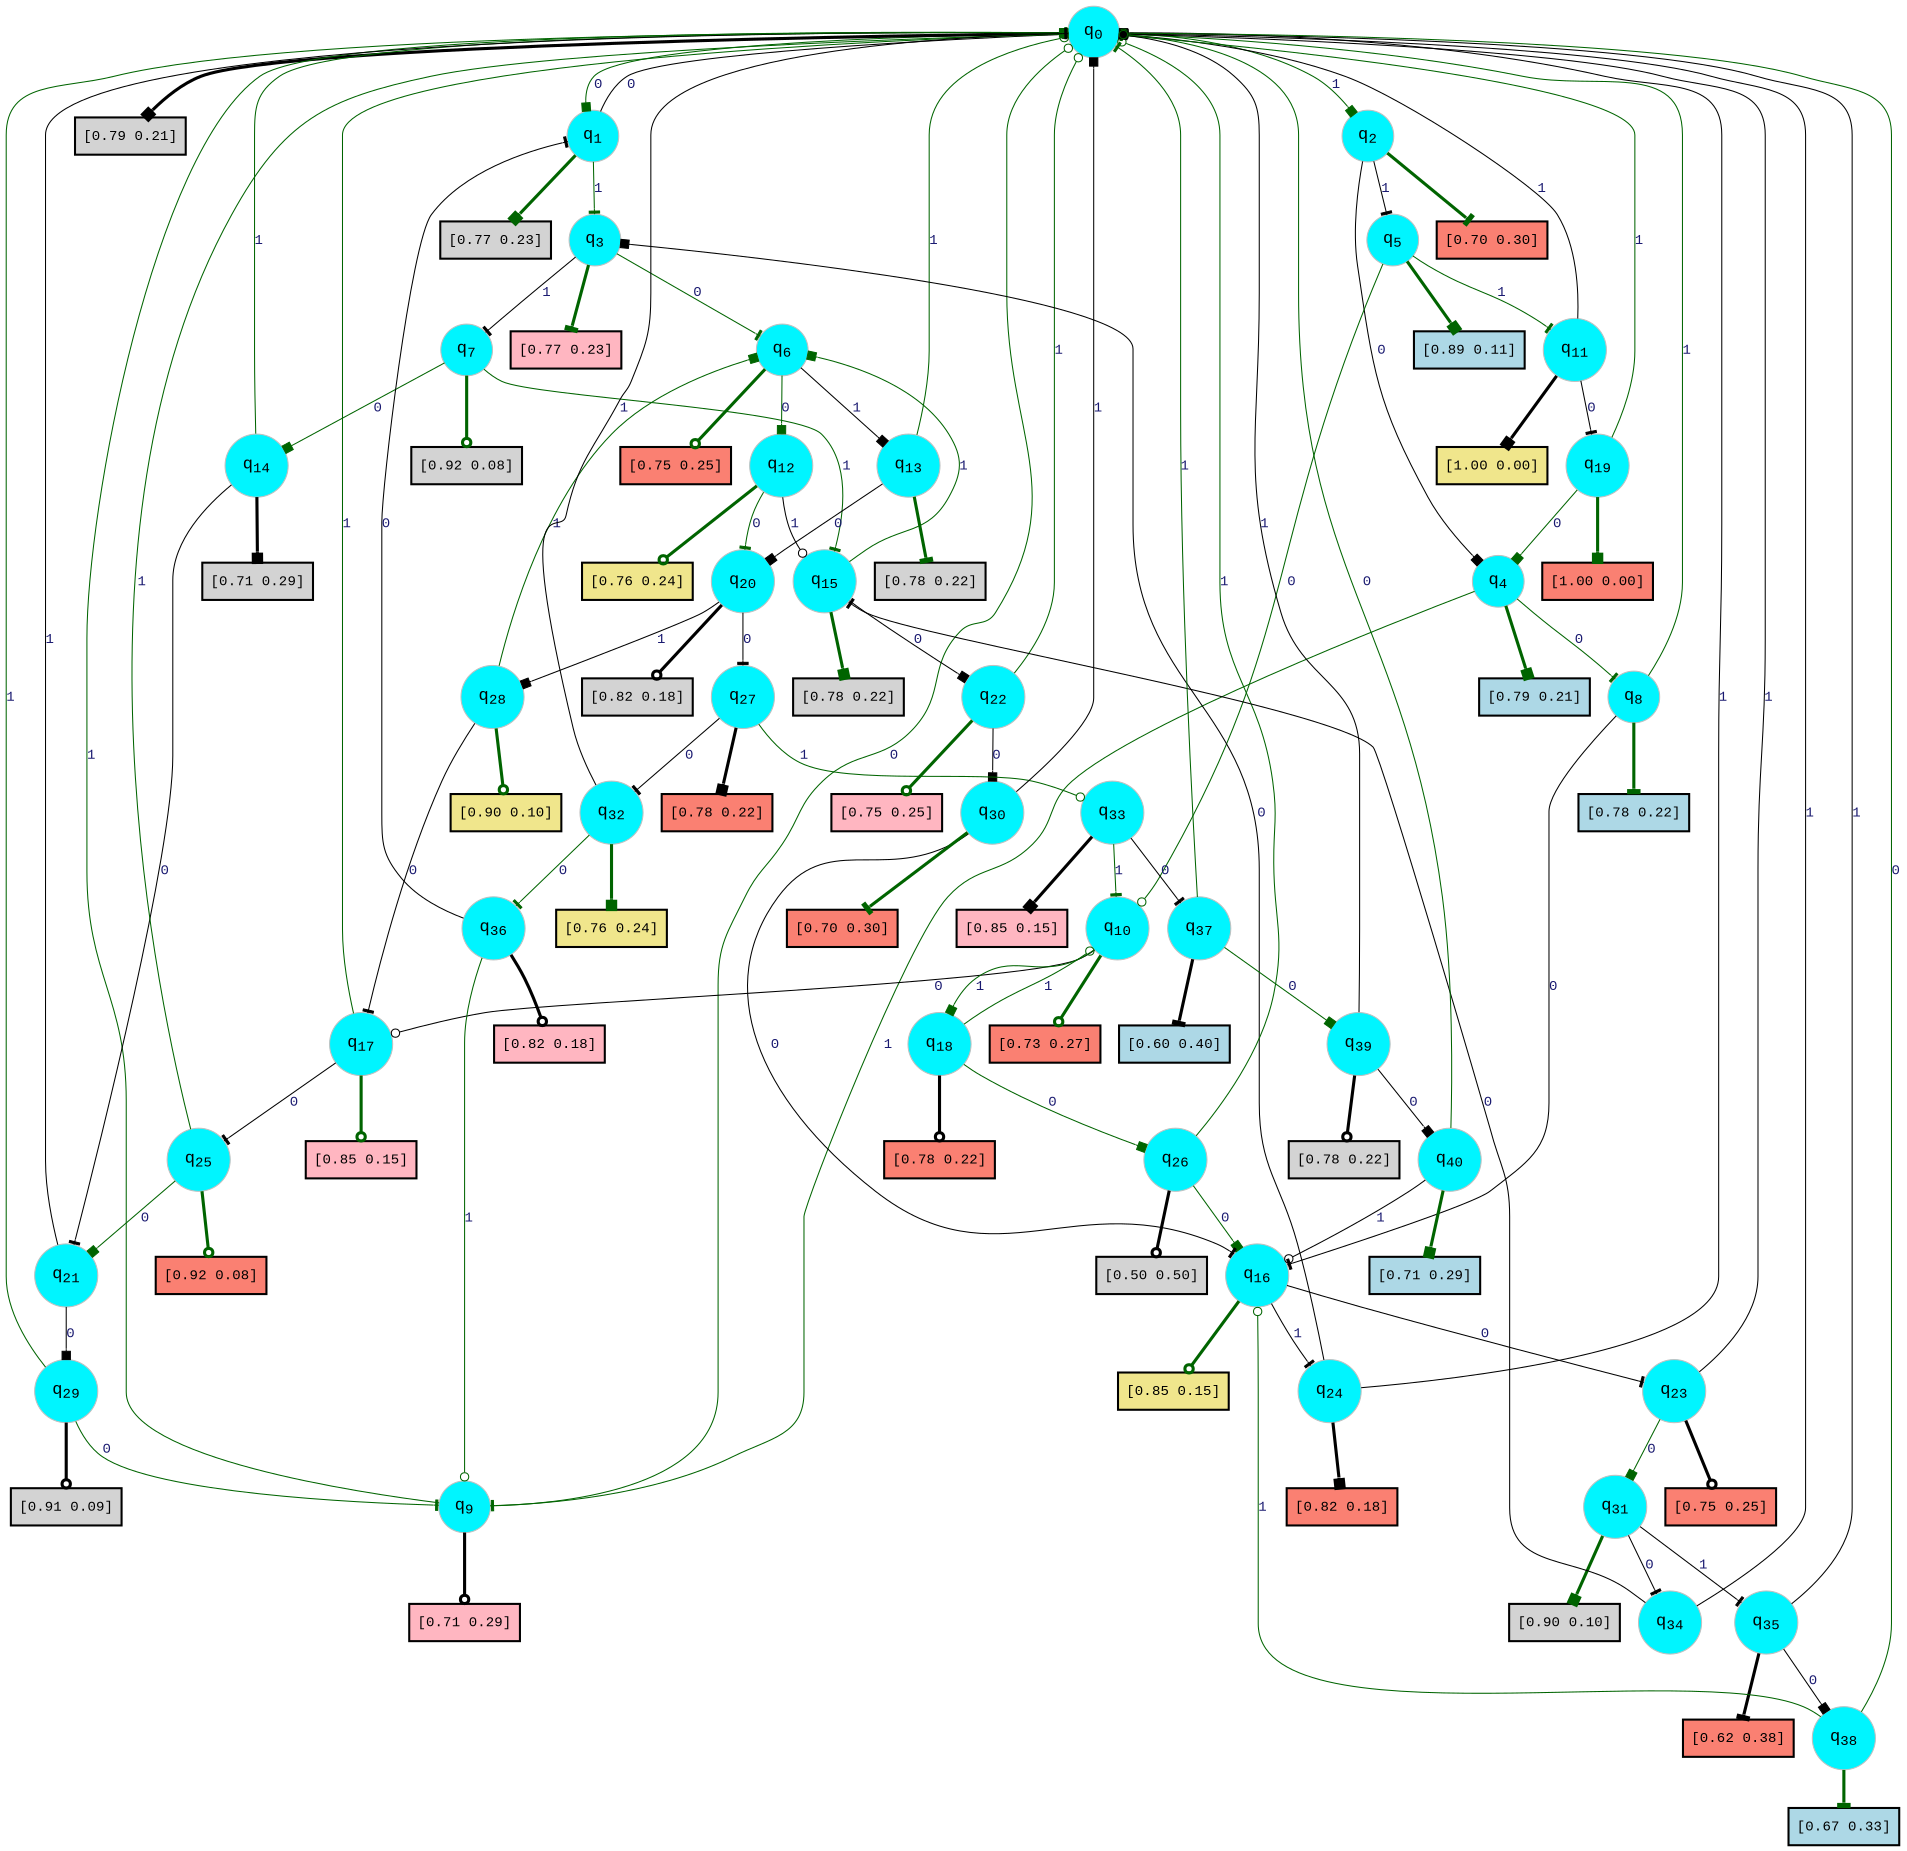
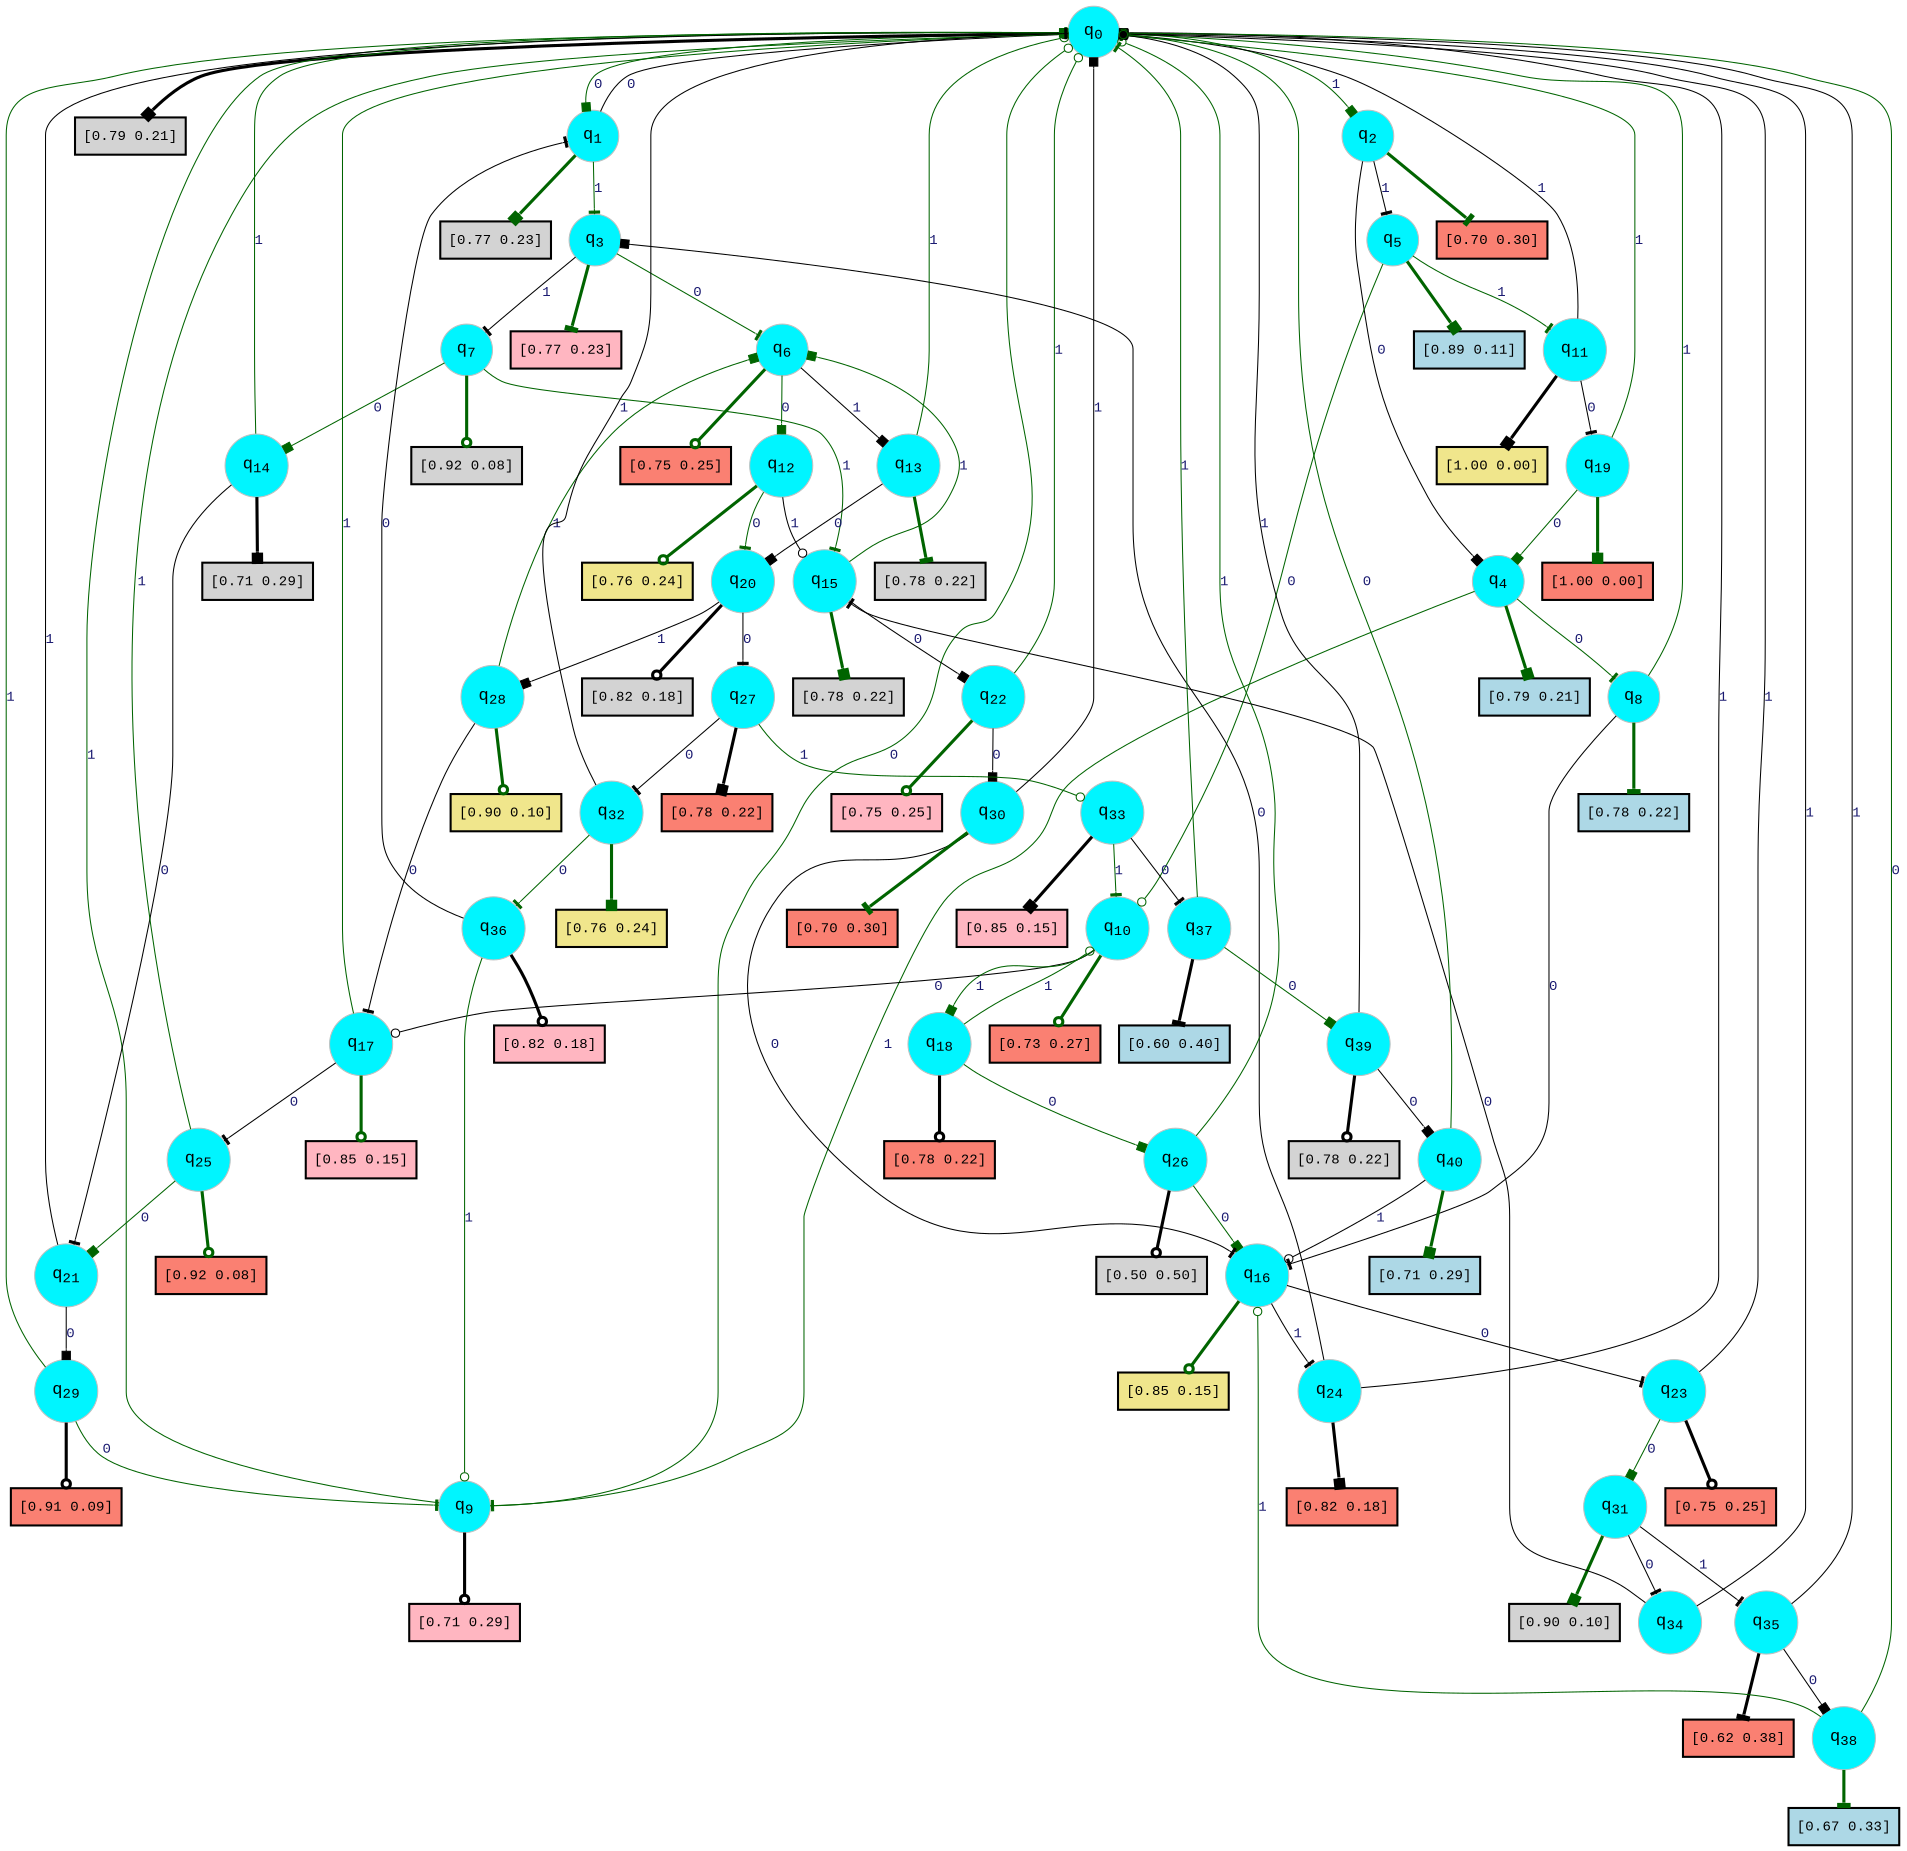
(66, 1507) -> (66, 1507)
